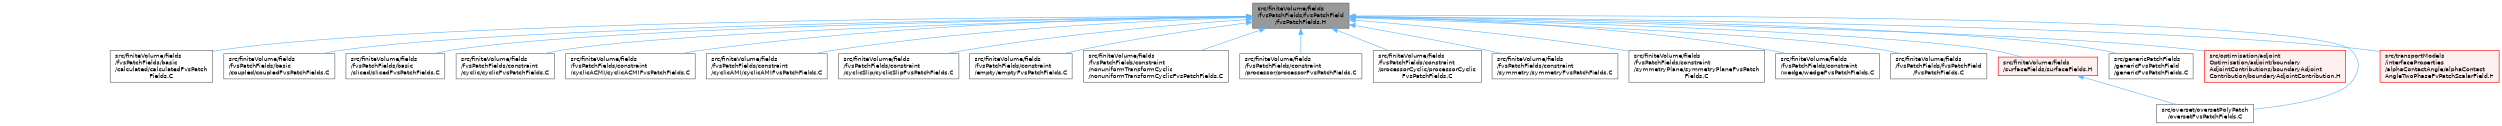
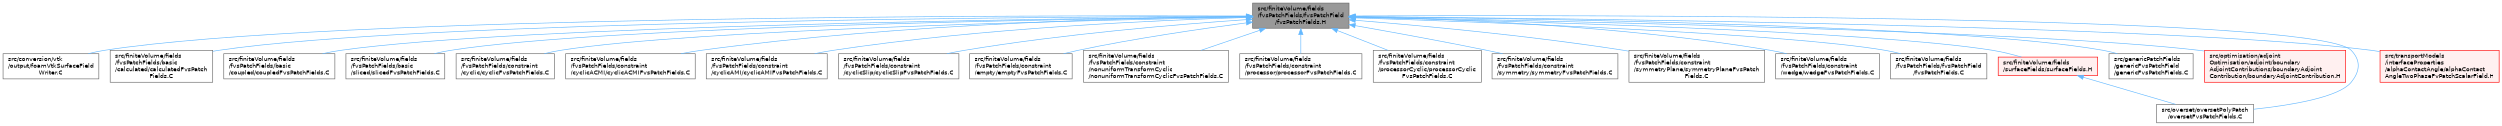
none -> (51, 66)
